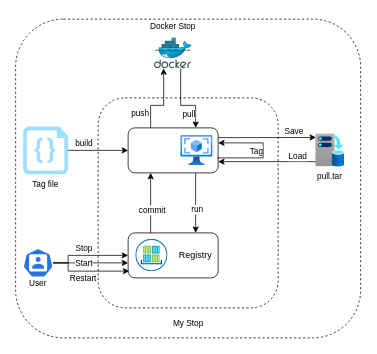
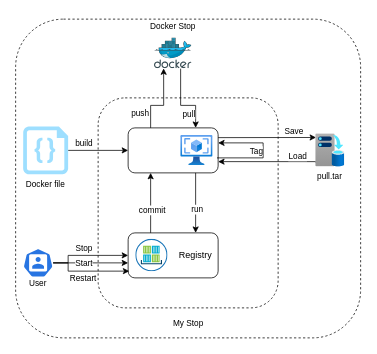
(45, 184) -> (45, 184)
